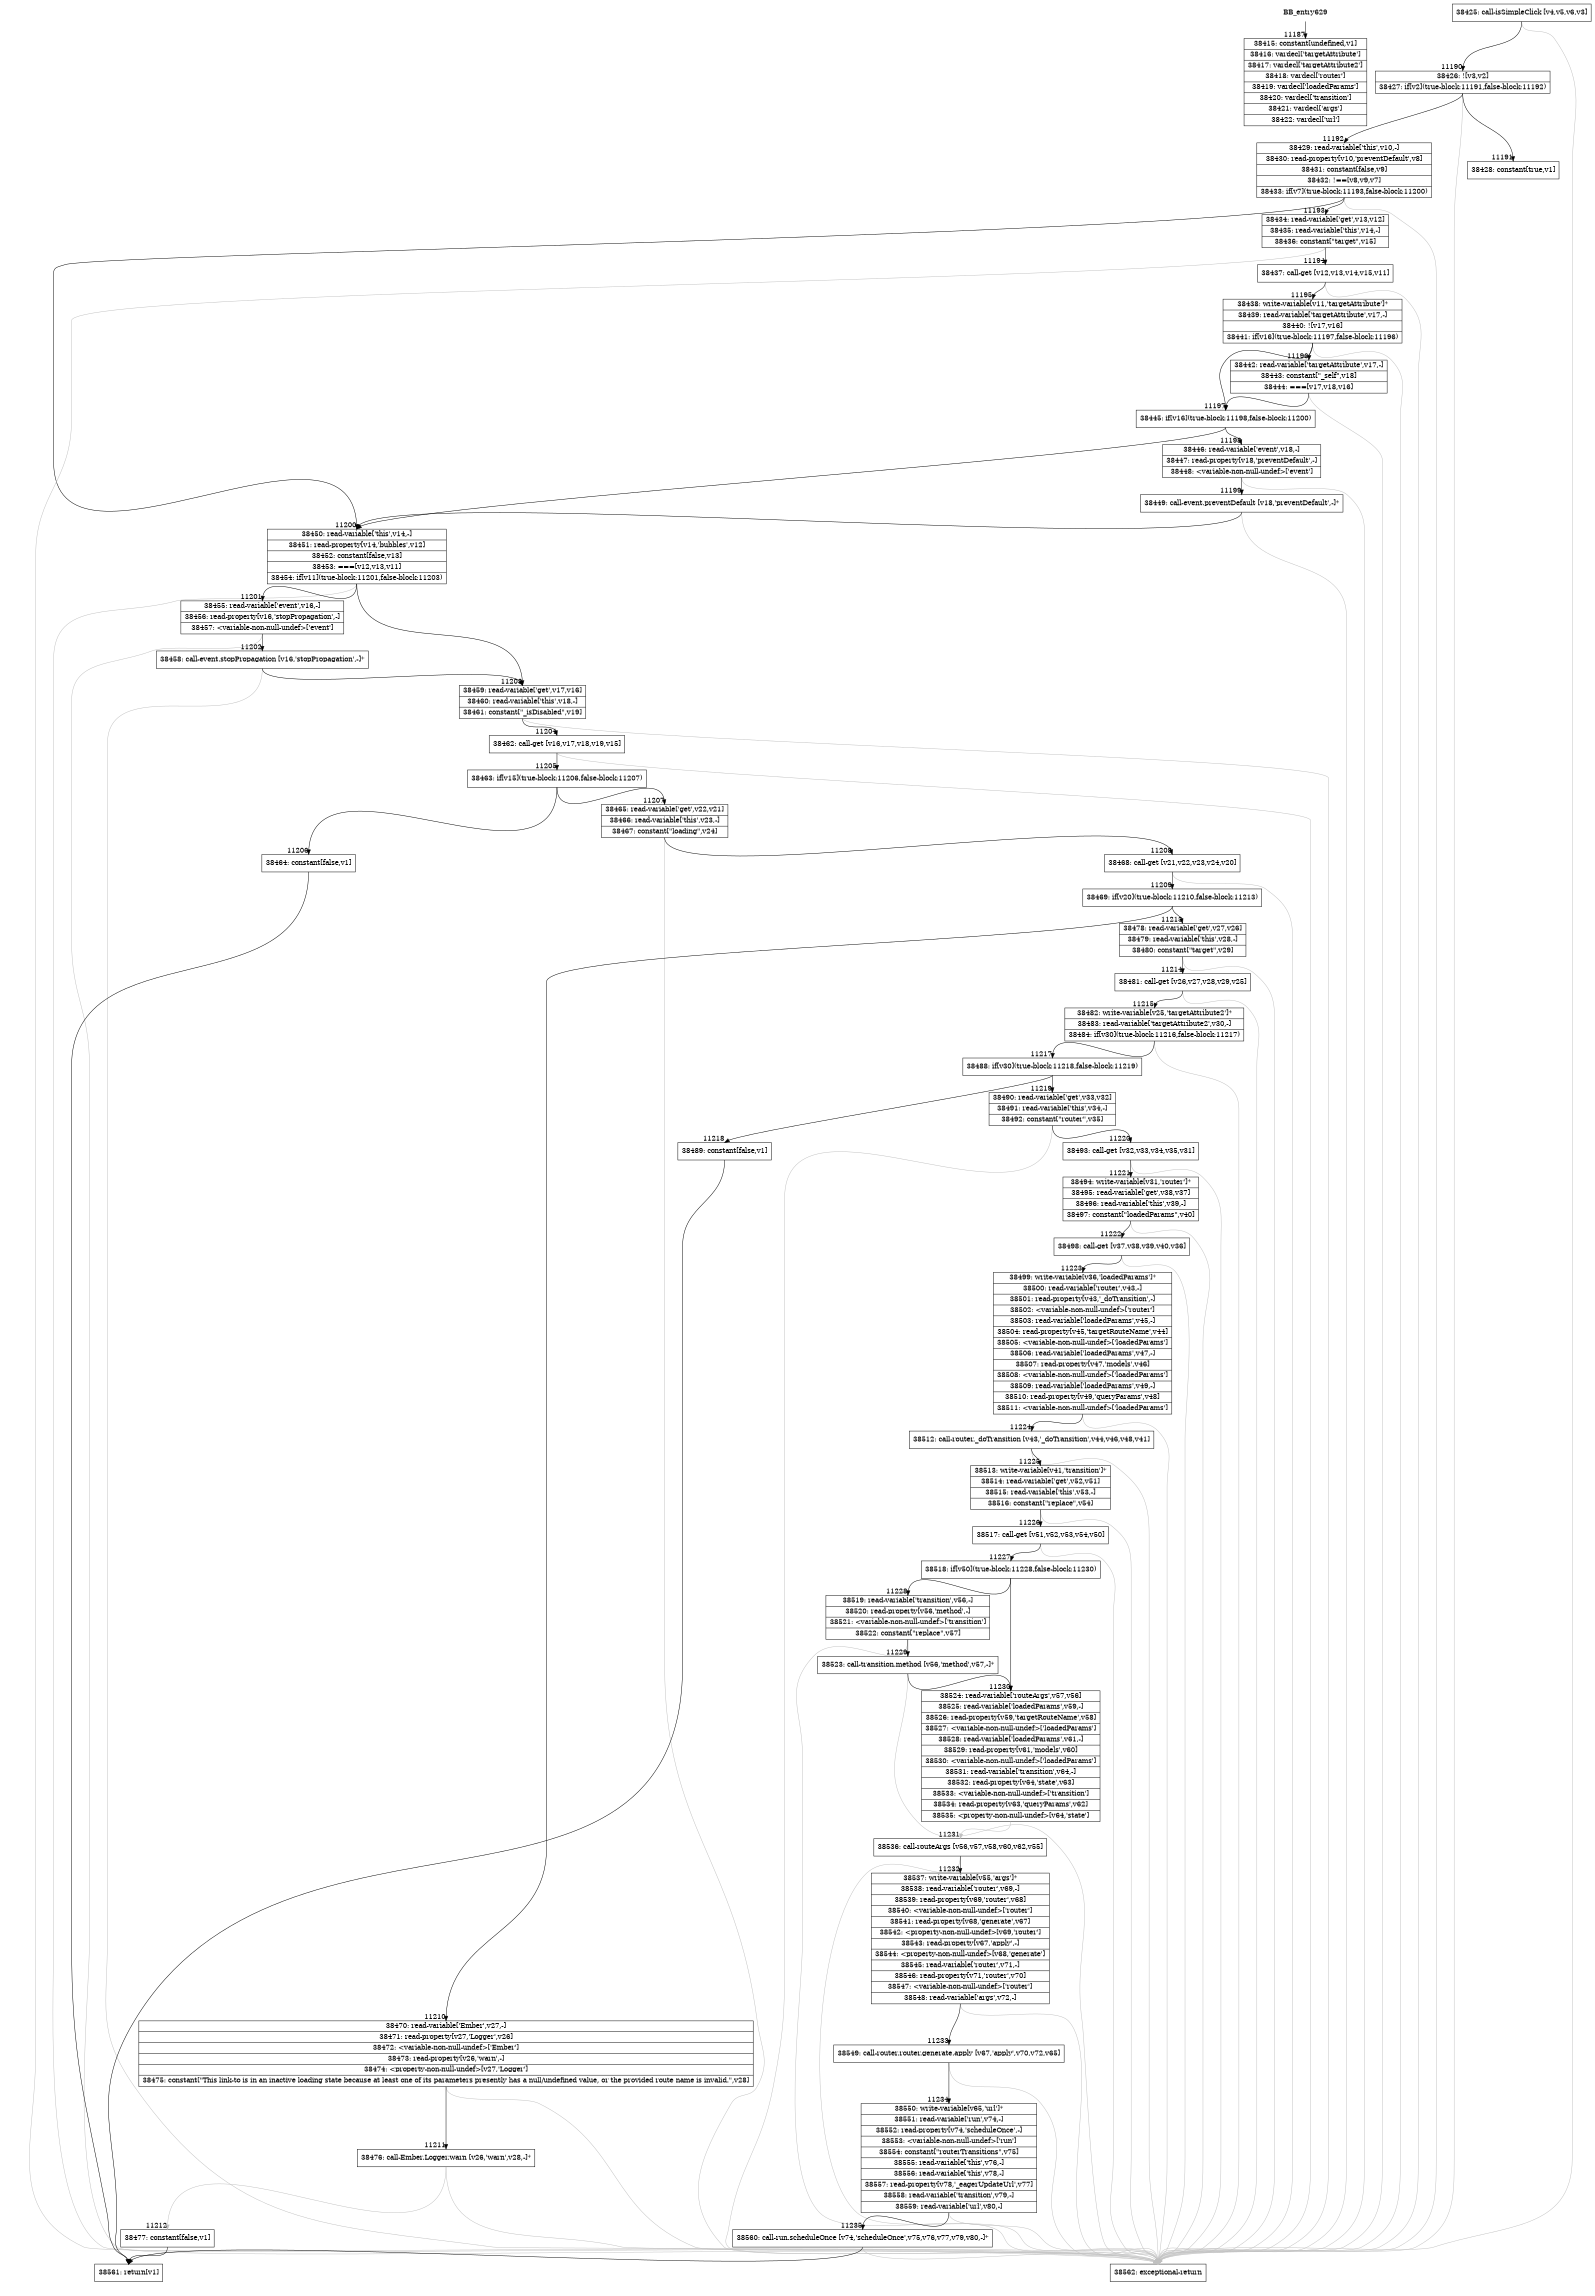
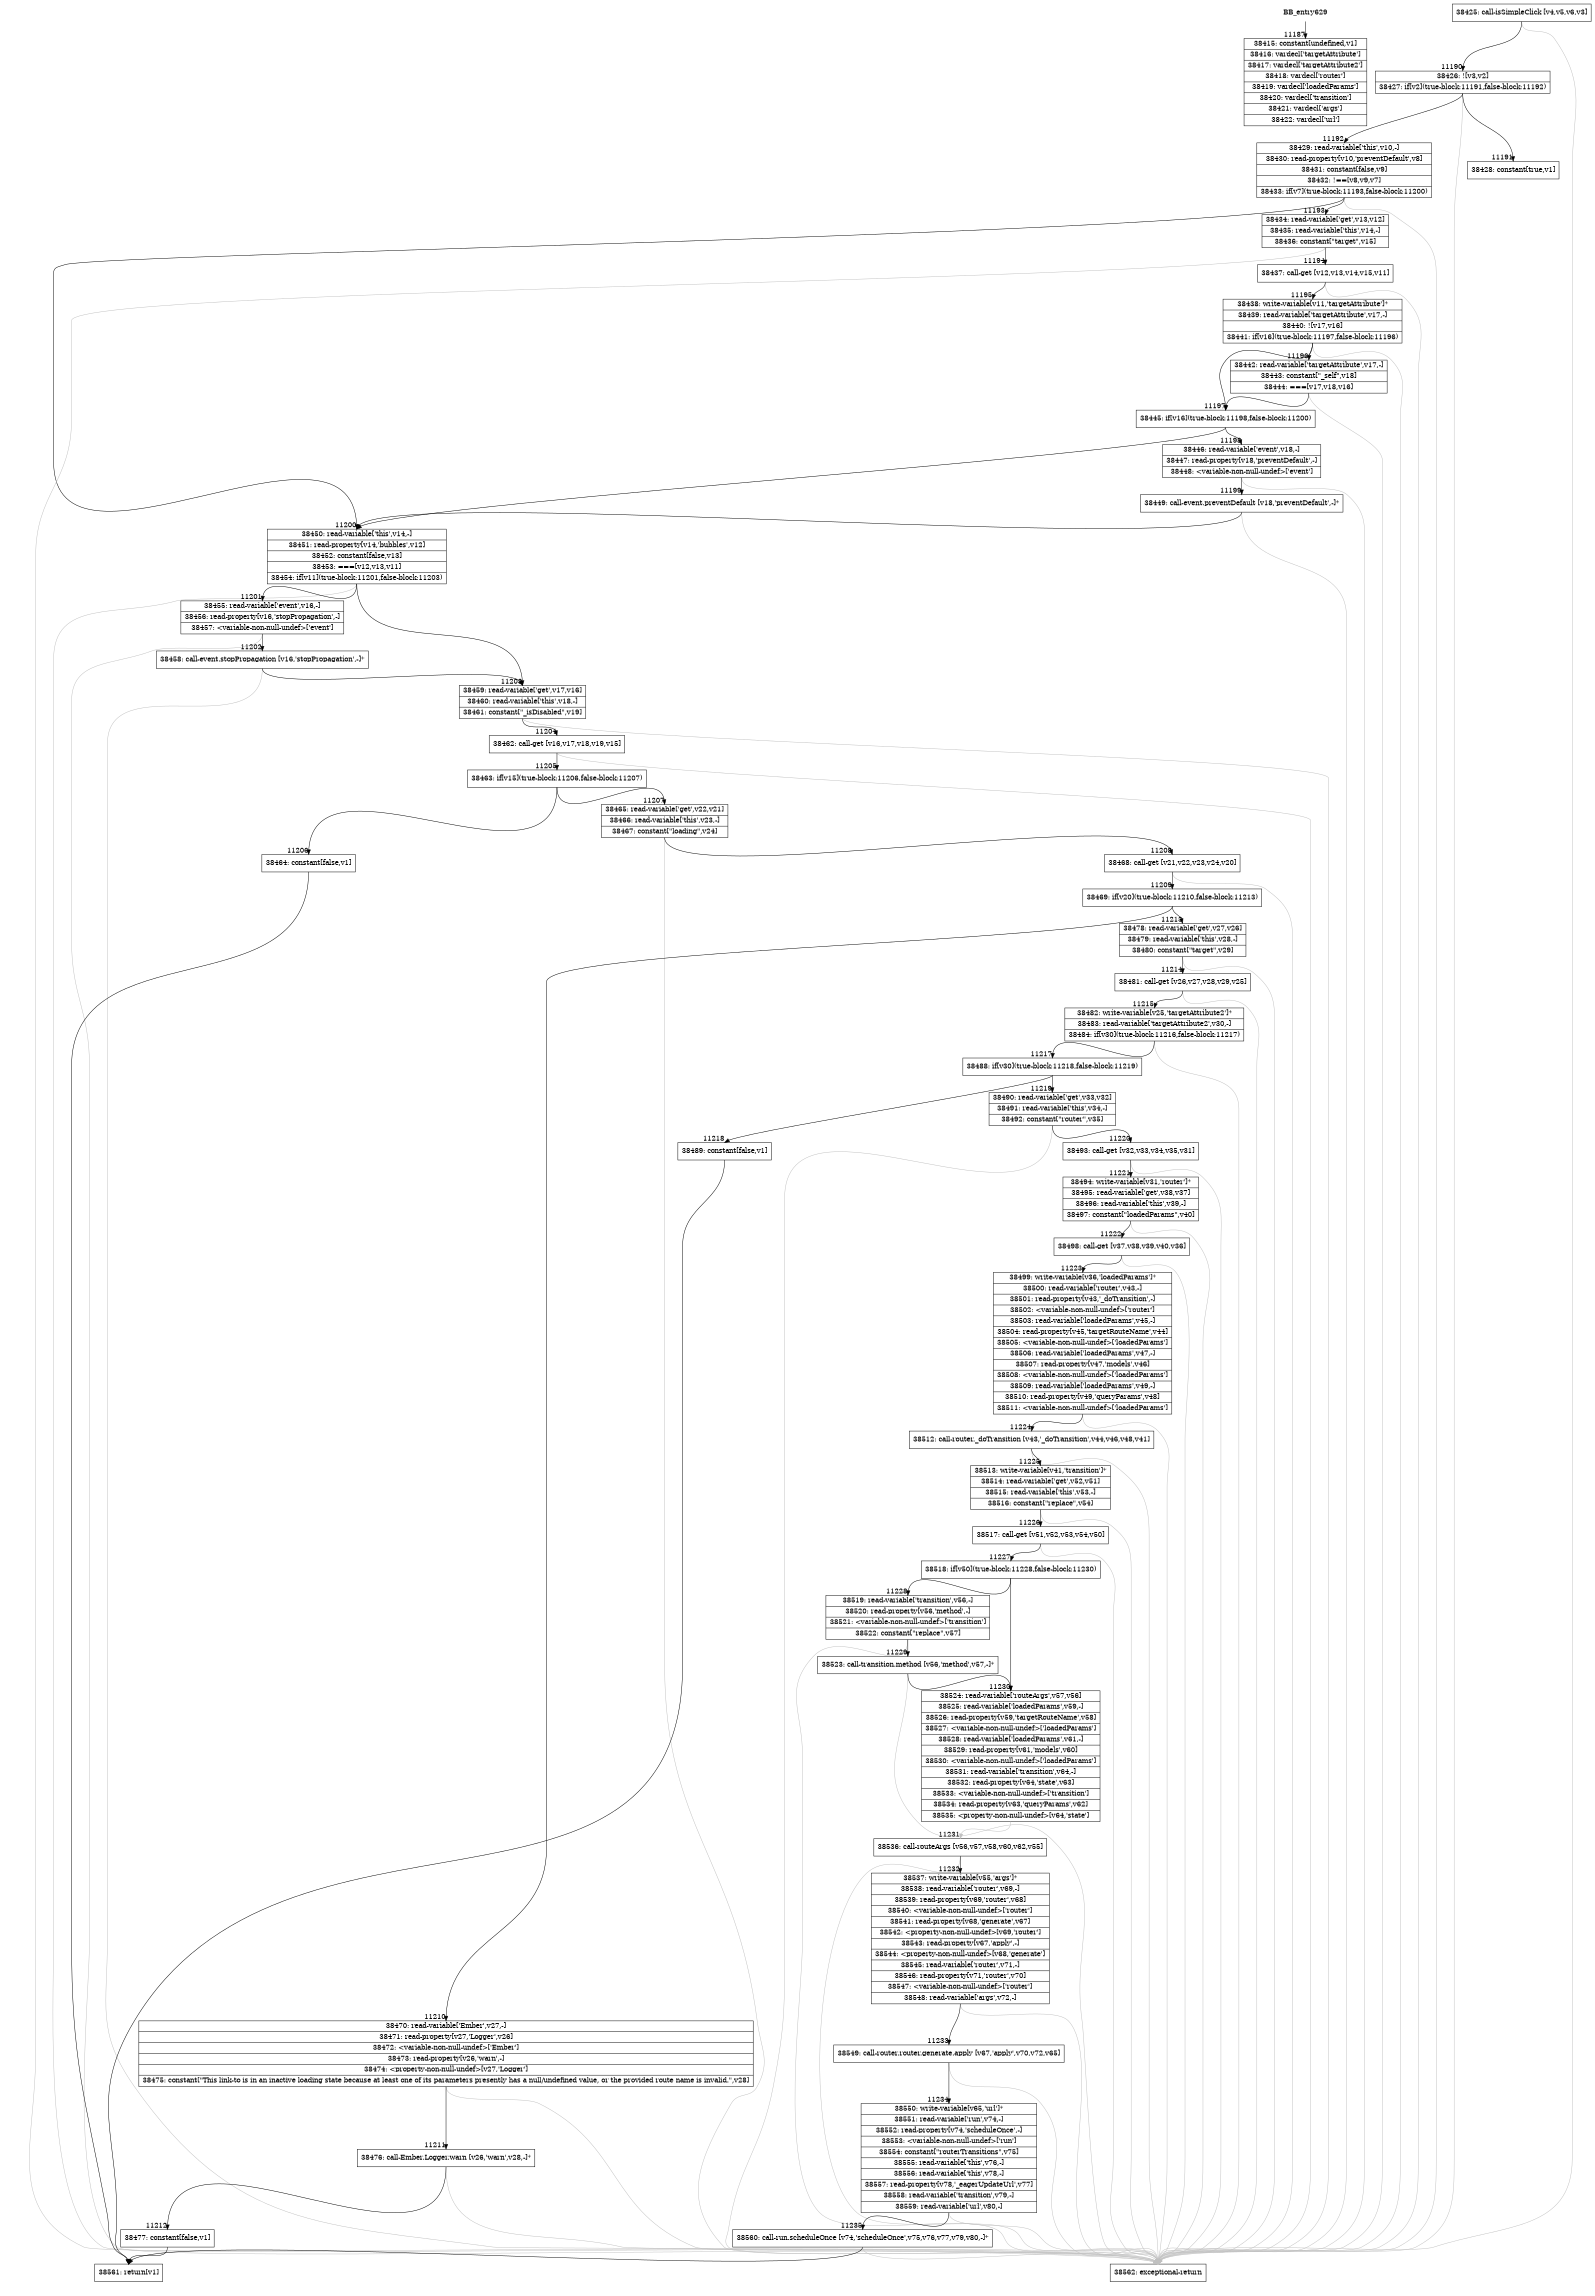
(309, 2199) -> (309, 2199)
